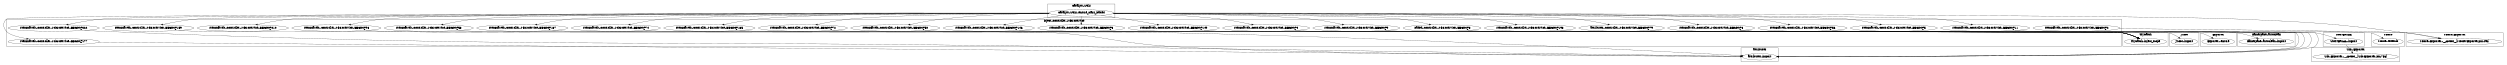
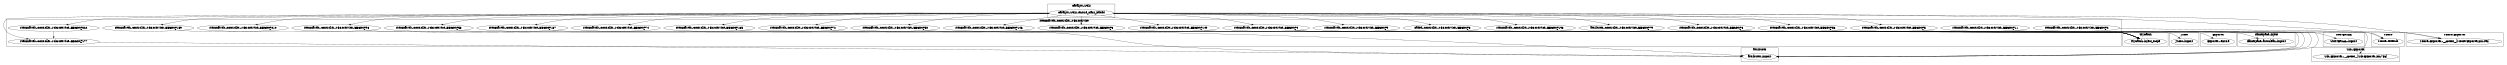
(1543, 15) -> (2034, 17)
(1064, 21) -> (1064, 21)
(1392, 31) -> (1717, 31)
(2266, 35) -> (2266, 35)
(913, 45) -> (54, 34)
(2349, 49) -> (2155, 32)
